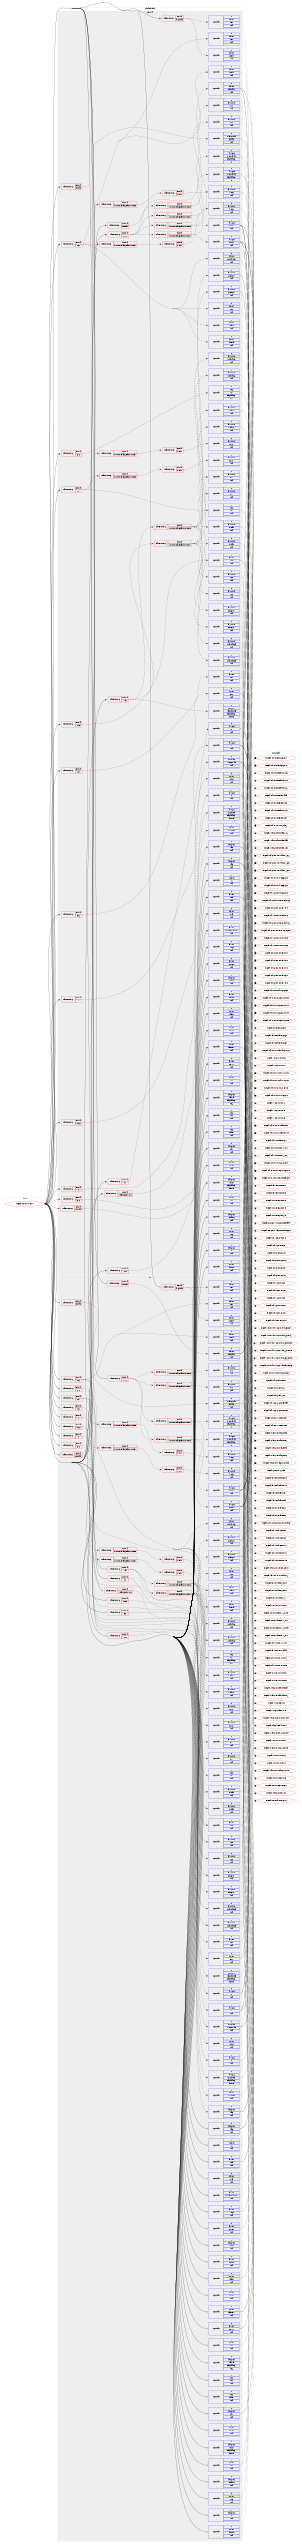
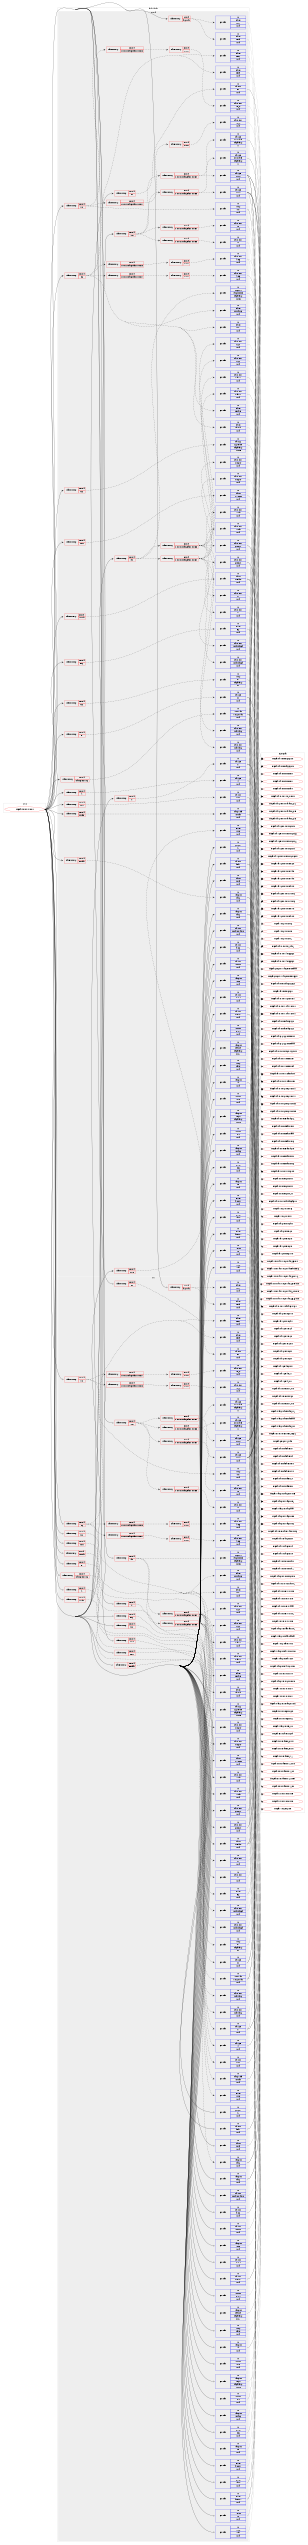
none -> (283, 789)
